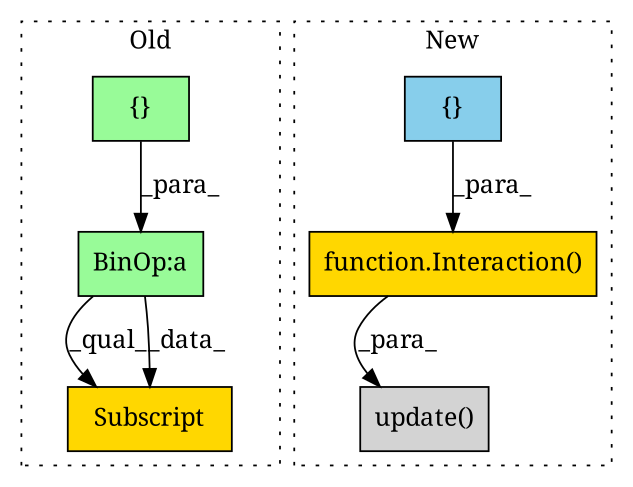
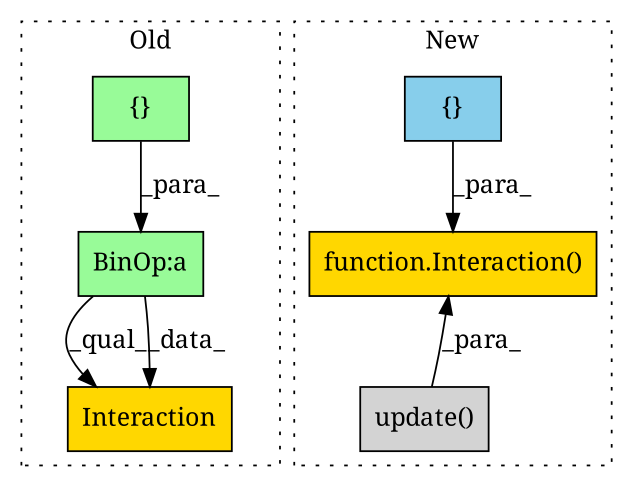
(357, 330) -> (440, 351)
(150, 419) -> (150, 419)
